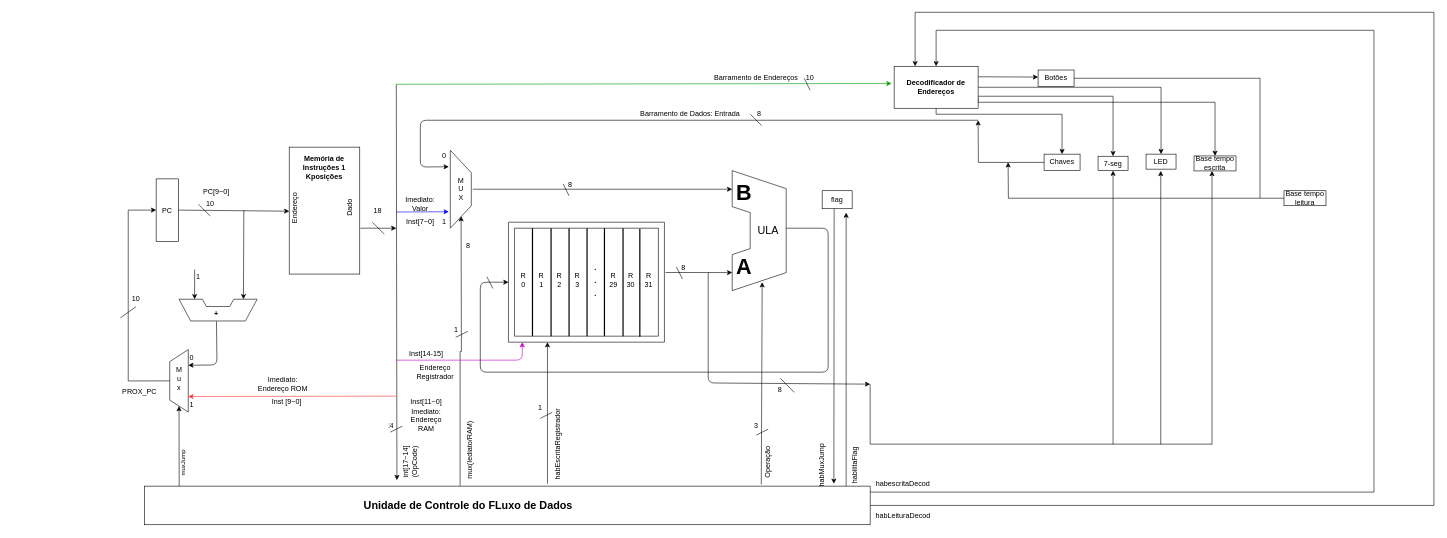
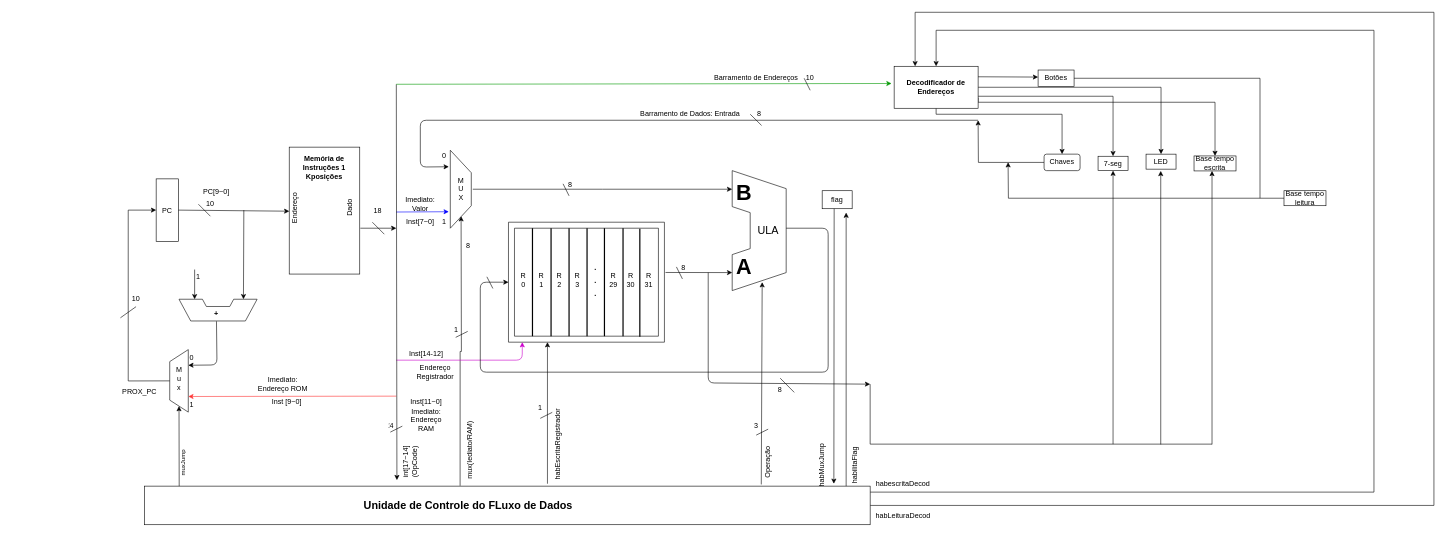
(1062, 162) -> (1062, 162)
(426, 354) -> (426, 354)
